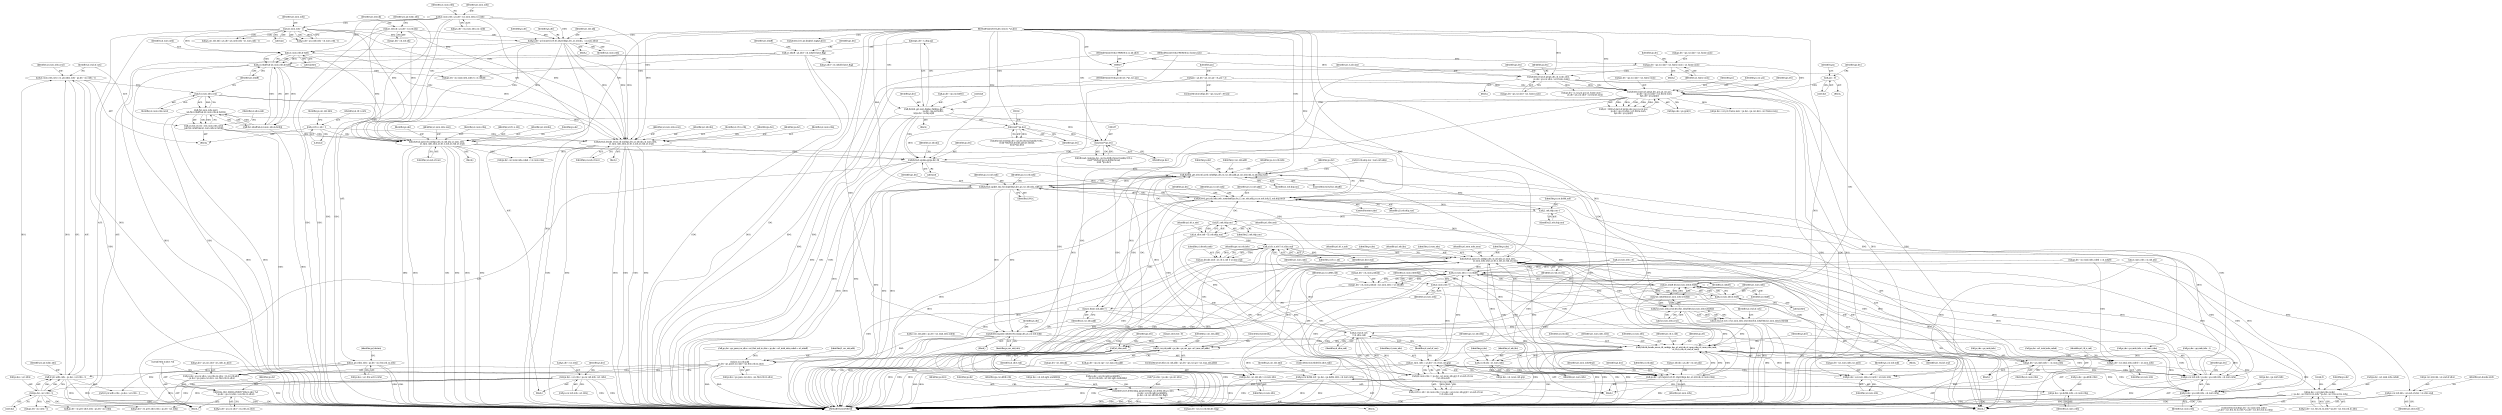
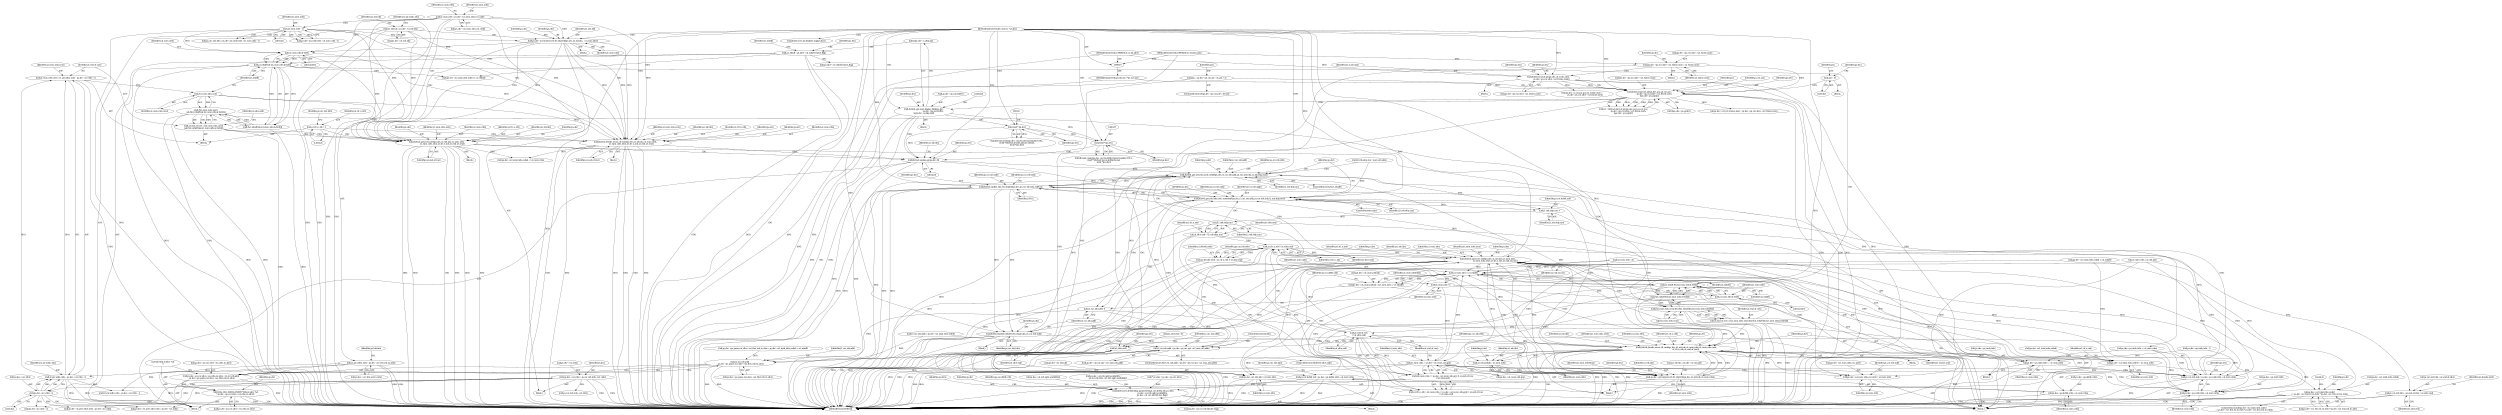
(1094, 309) -> (1094, 309)
(1829, 325) -> none
(1489, 363) -> (1489, 363)
(573, 385) -> none
